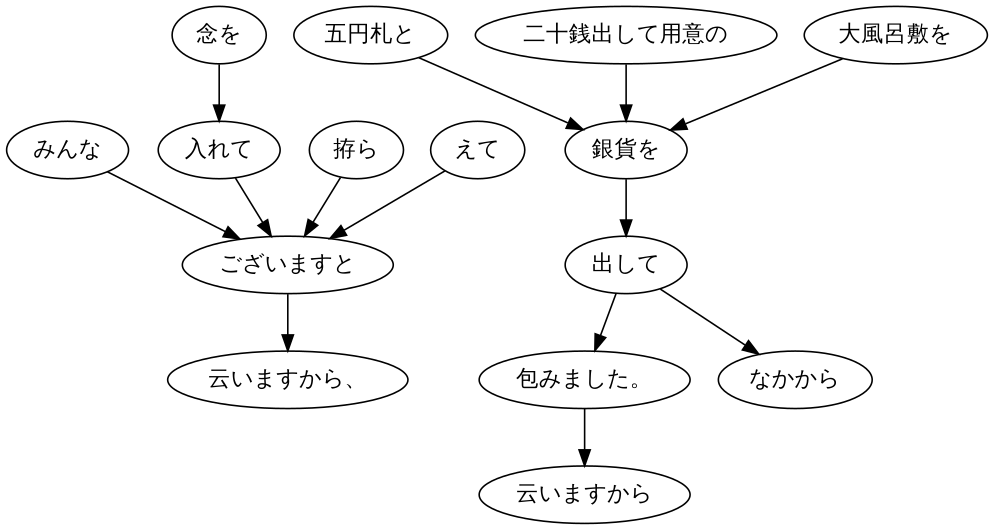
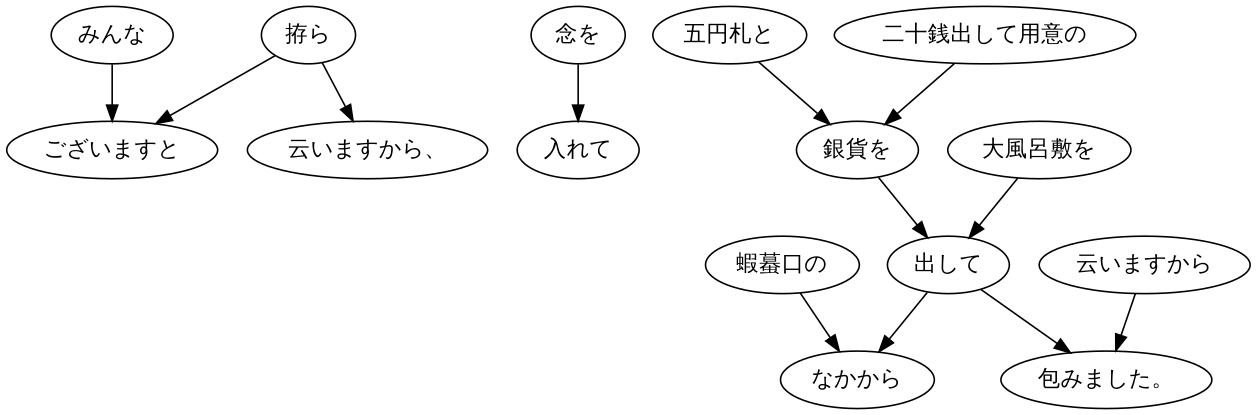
(764, 91) -> (999, 202)
(478, 150) -> none
(249, 200) -> none
none -> (782, 265)
(288, 315) -> (334, 85)
(585, 429) -> (1128, 315)
